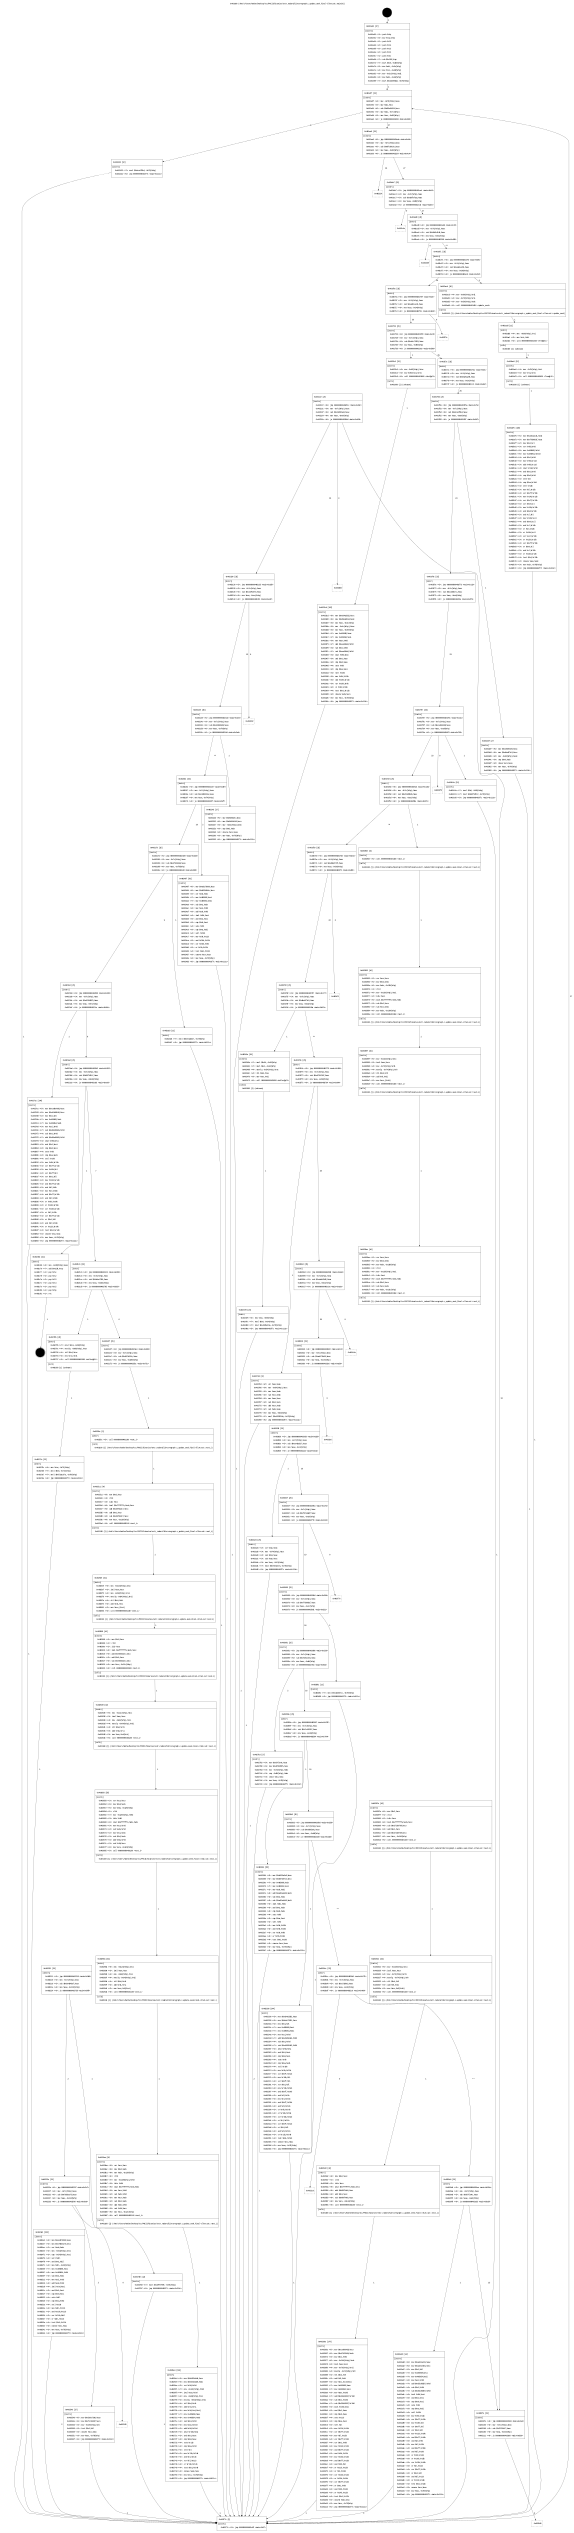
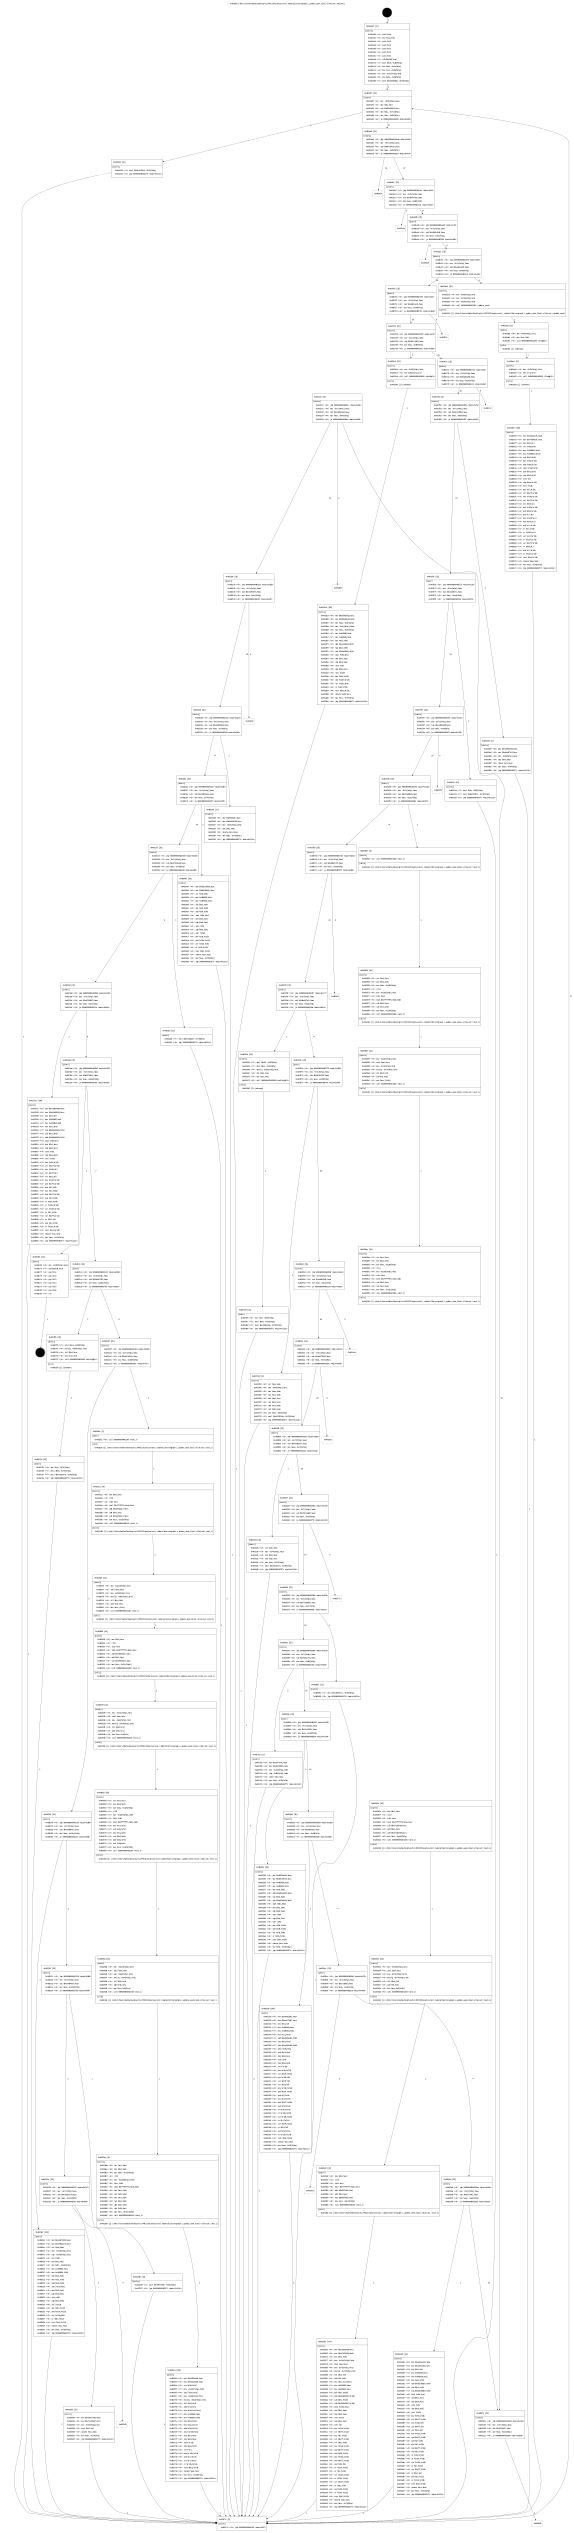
none -> (487, 408)
(455, 757) -> (463, 690)
none -> (310, 1396)
none -> (67, 1826)
